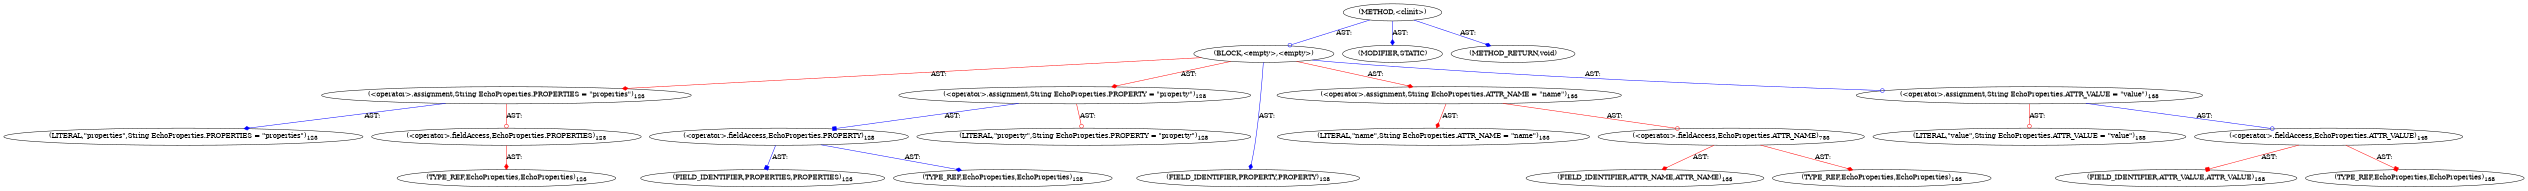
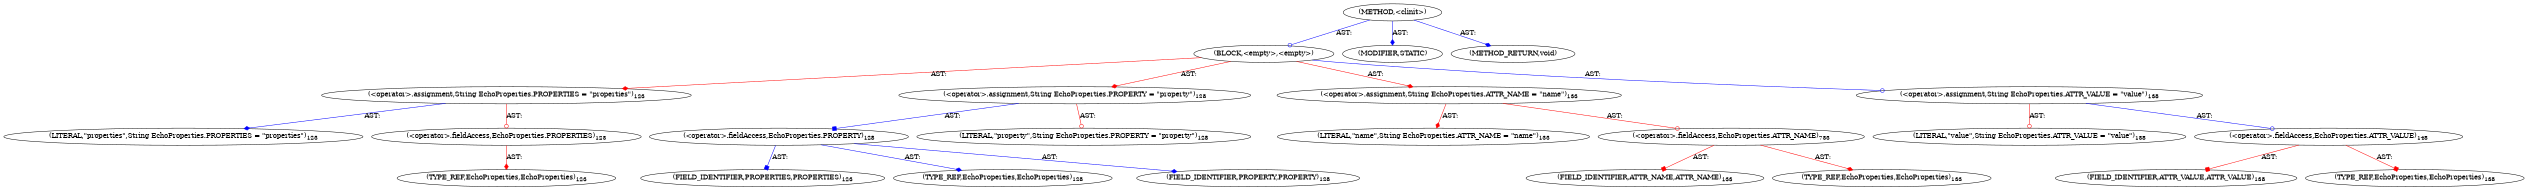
(1259, 113) -> (1013, 157)
(1690, 156) -> (1690, 156)
